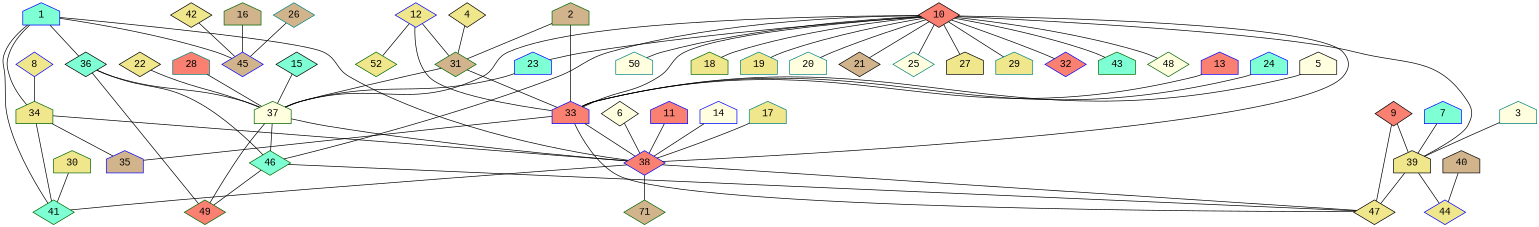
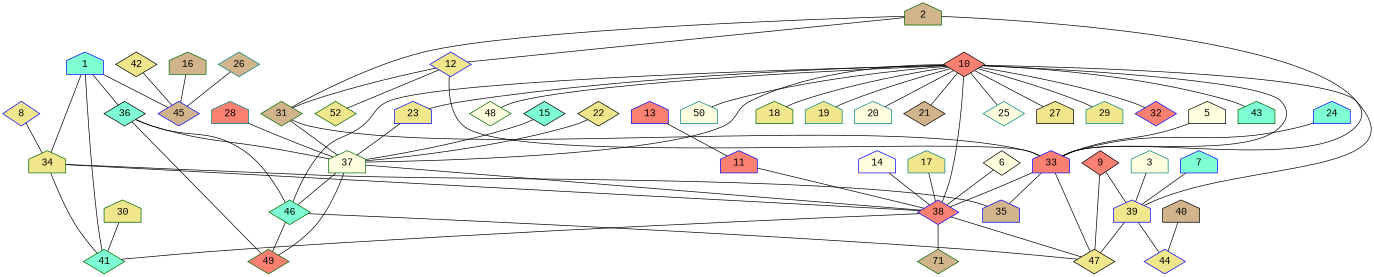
(467, 15) -> none
none -> (686, 40)
(533, 64) -> (413, 114)
(345, 74) -> none
(892, 89) -> (700, 141)
(1412, 163) -> (1132, 212)
